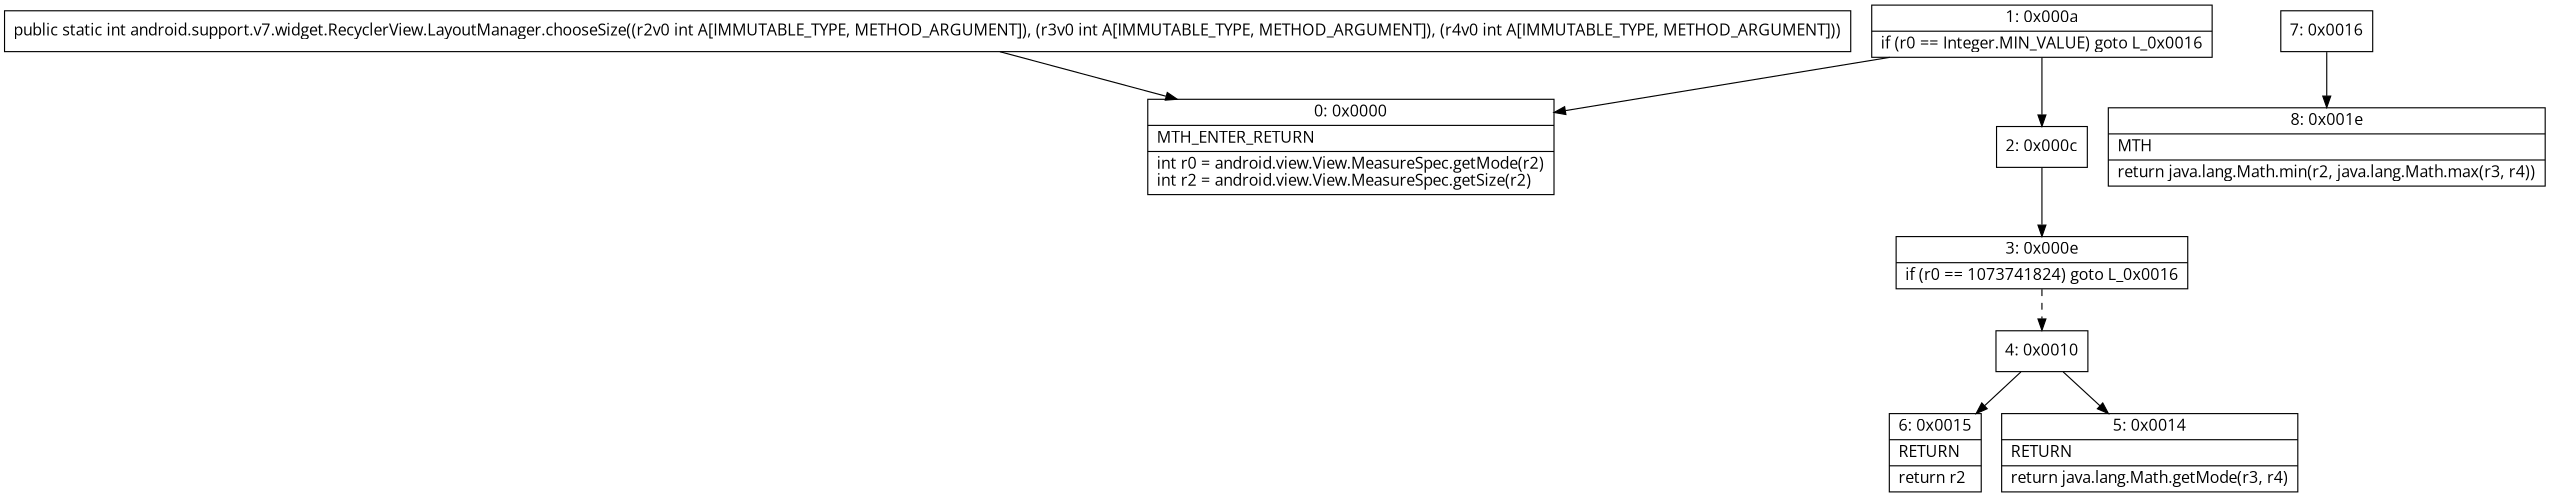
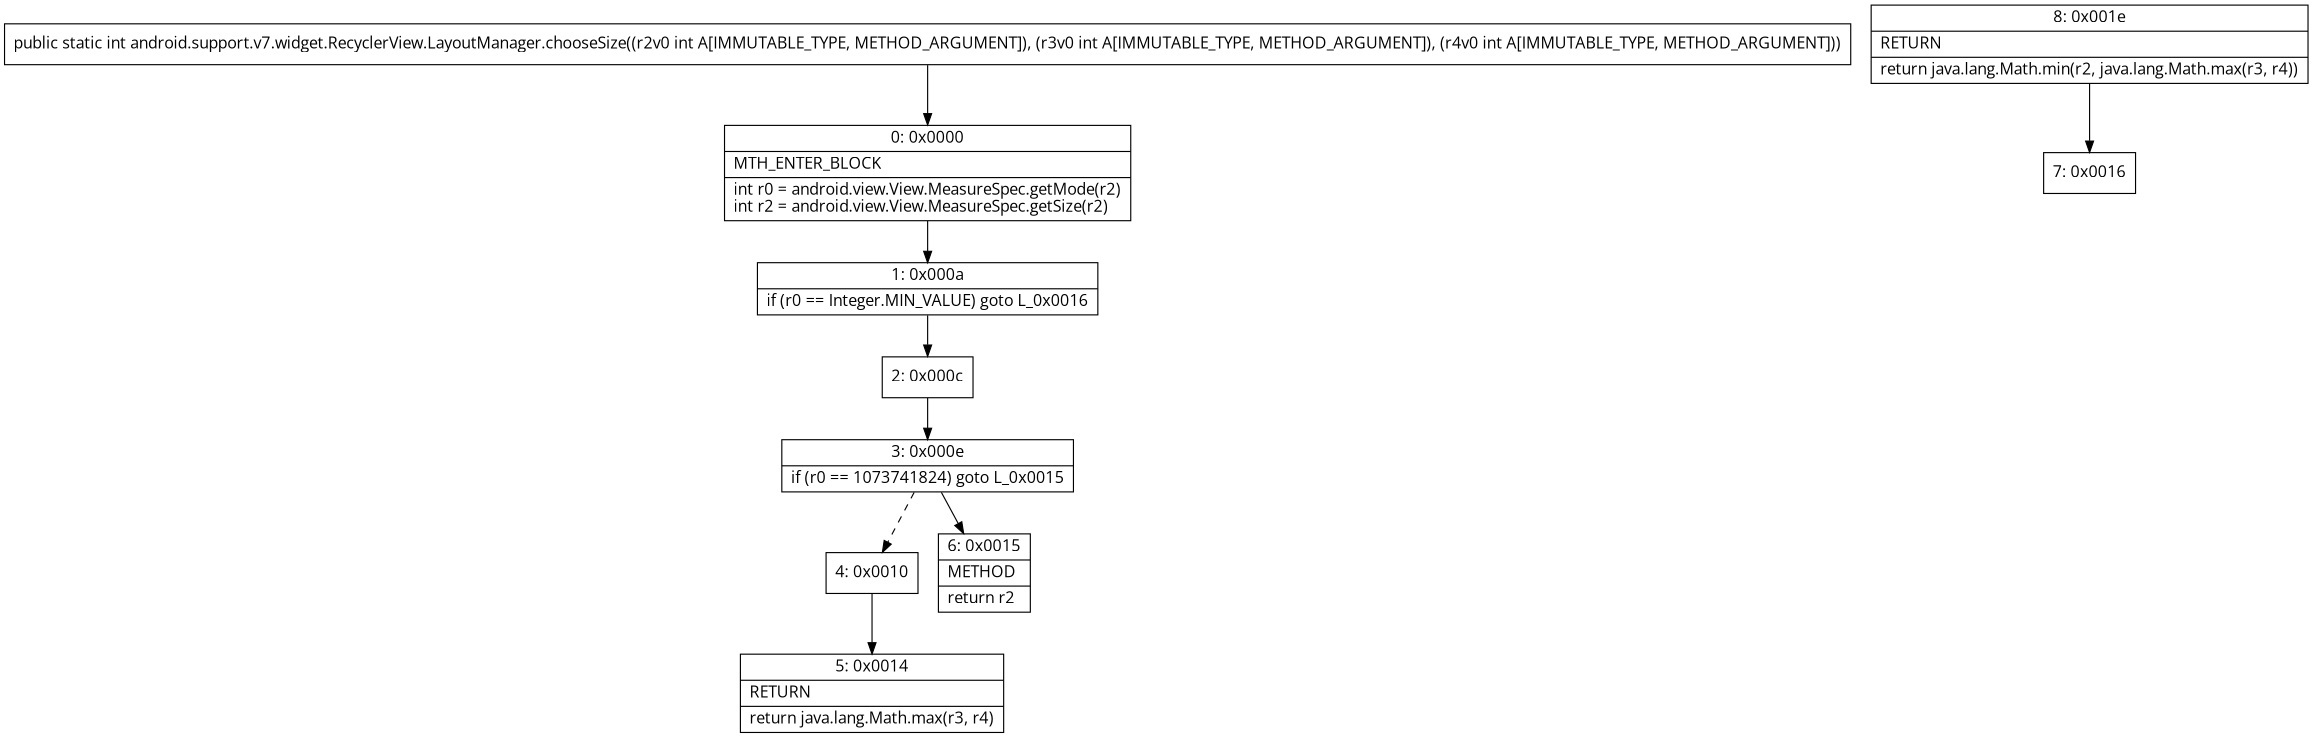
(2327, 74) -> (2090, 112)
(1728, 84) -> (928, 236)
(1236, 138) -> (807, 164)
(2135, 146) -> (1911, 44)
(2042, 275) -> (928, 478)
(2003, 389) -> (950, 508)
(1930, 452) -> (982, 572)
(2150, 478) -> (872, 719)
